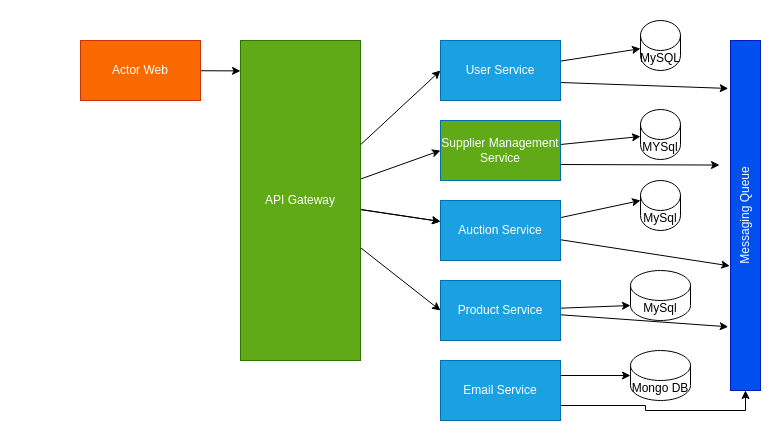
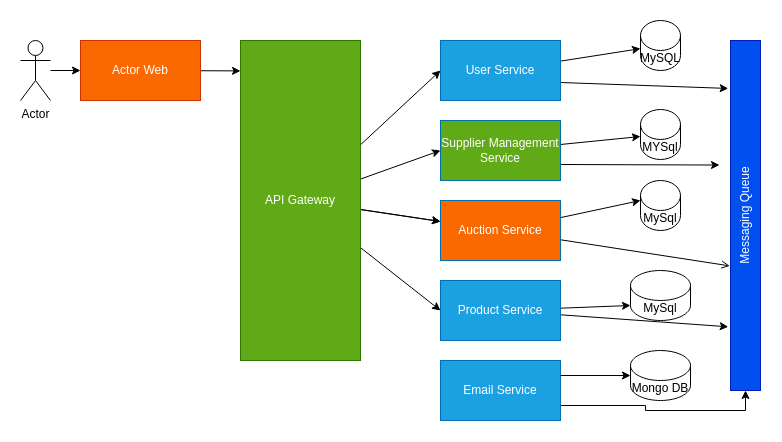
none -> (36, 71)
none -> (62, 71)
(501, 231) -> (501, 231)
(721, 265) -> (723, 265)
